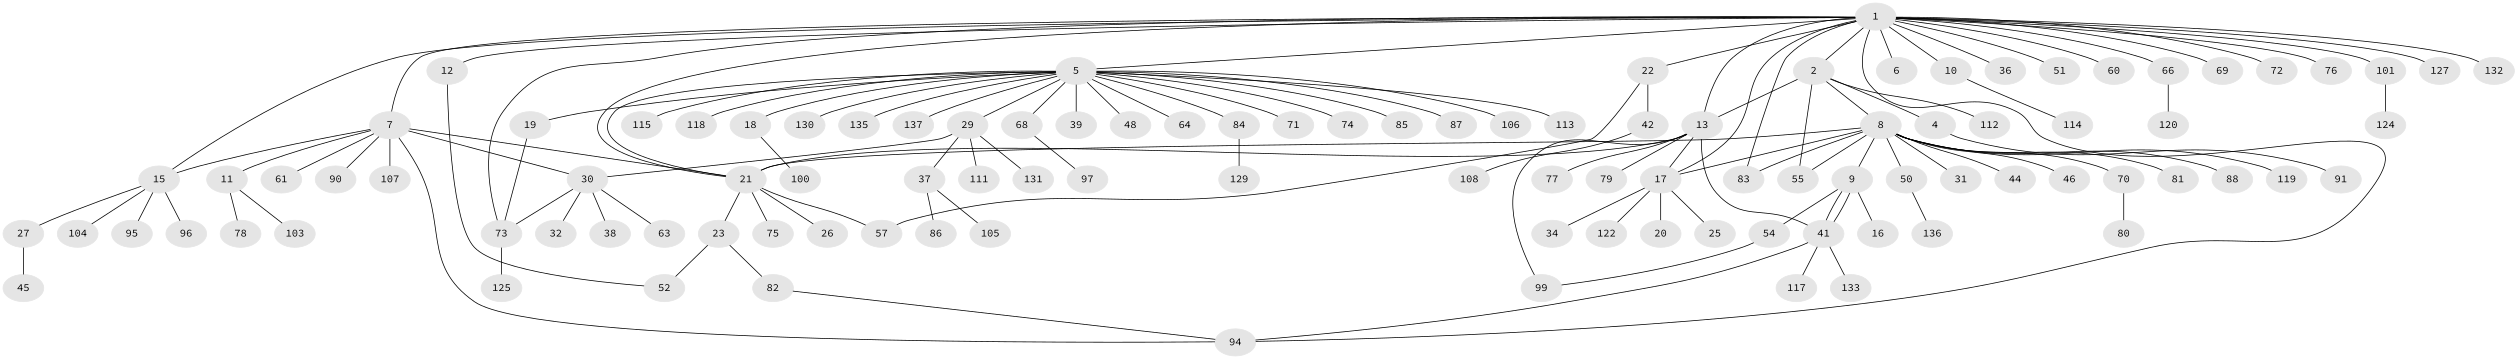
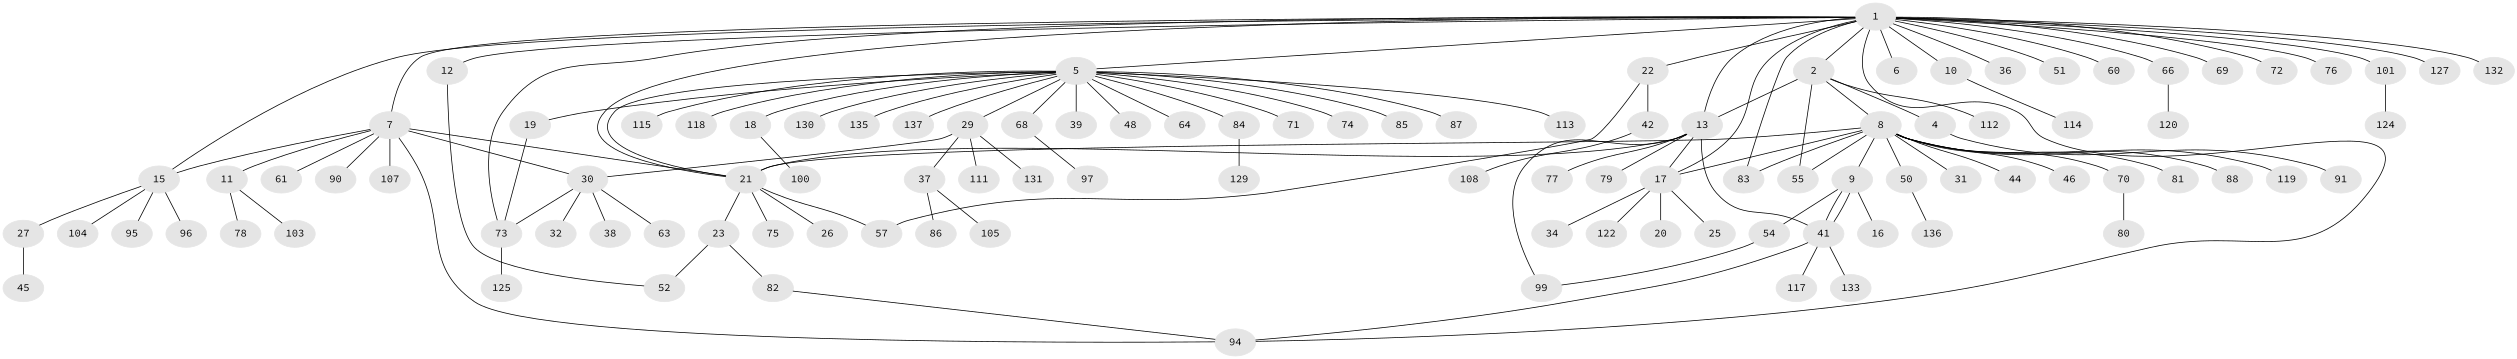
(1511, 125) -> none
